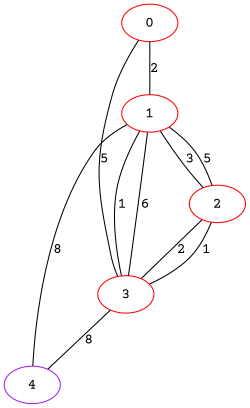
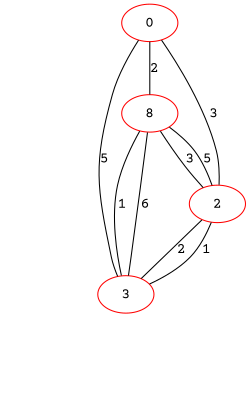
none -> (201, 109)
(150, 113) -> (150, 113)
(32, 385) -> none
